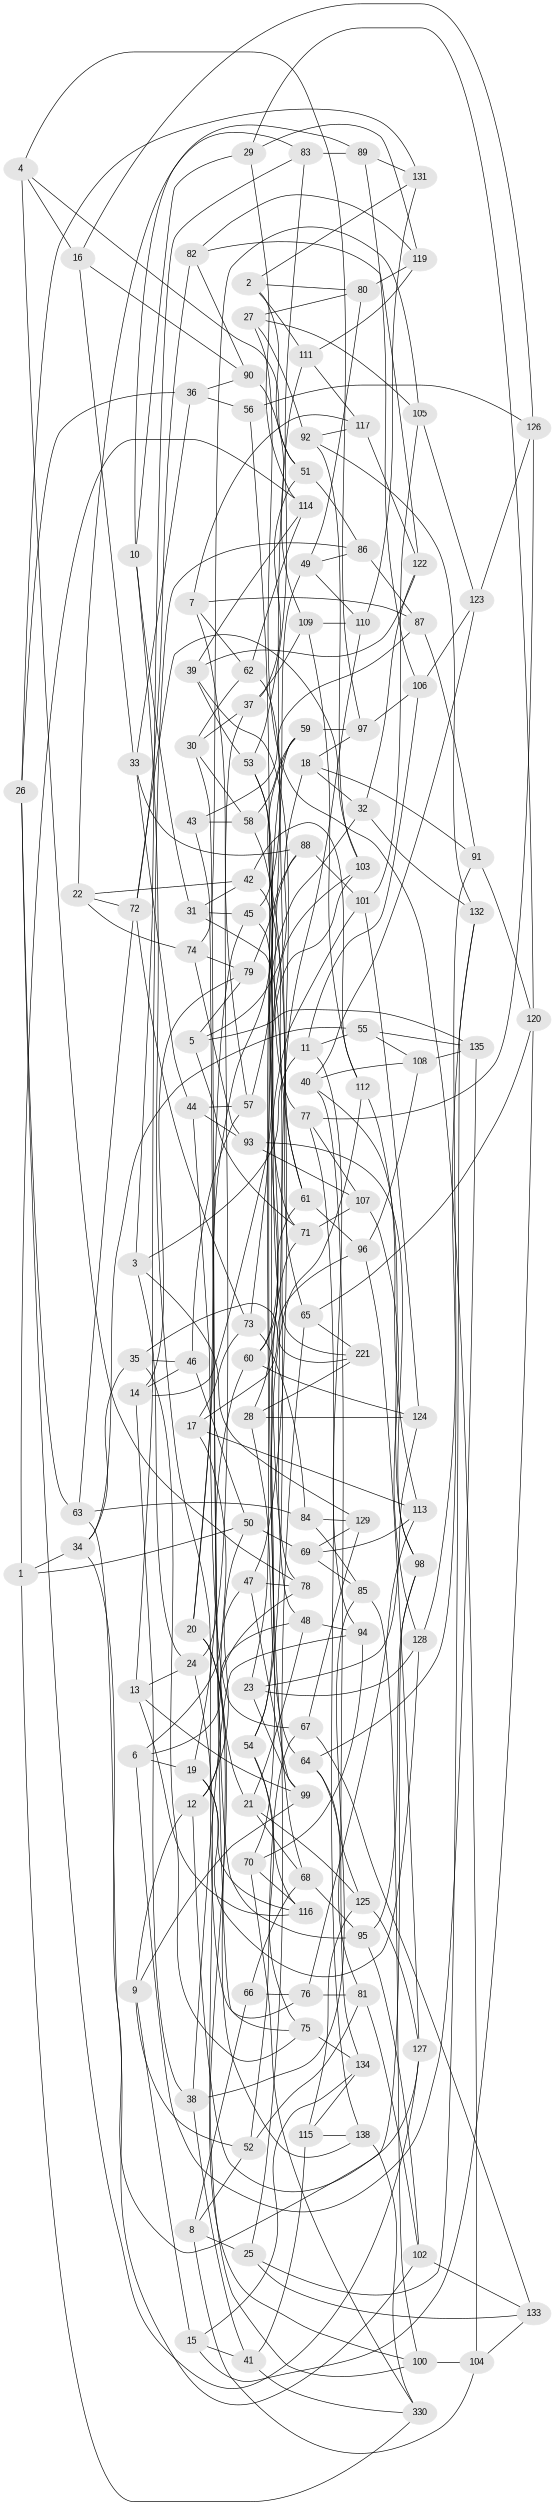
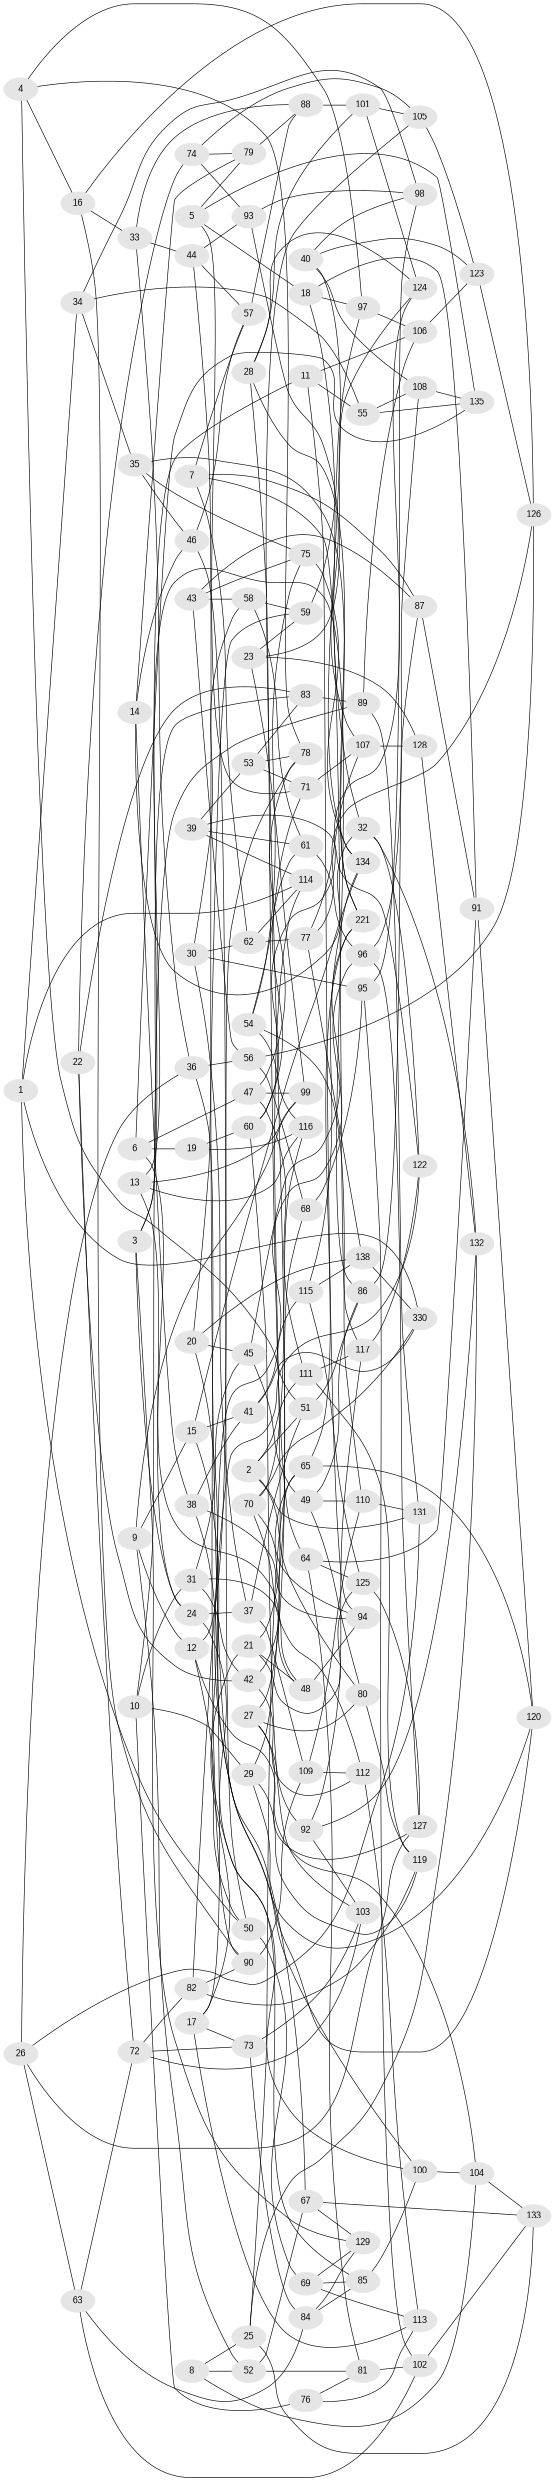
none -> (207, 776)
(360, 1968) -> none
(249, 1994) -> none
